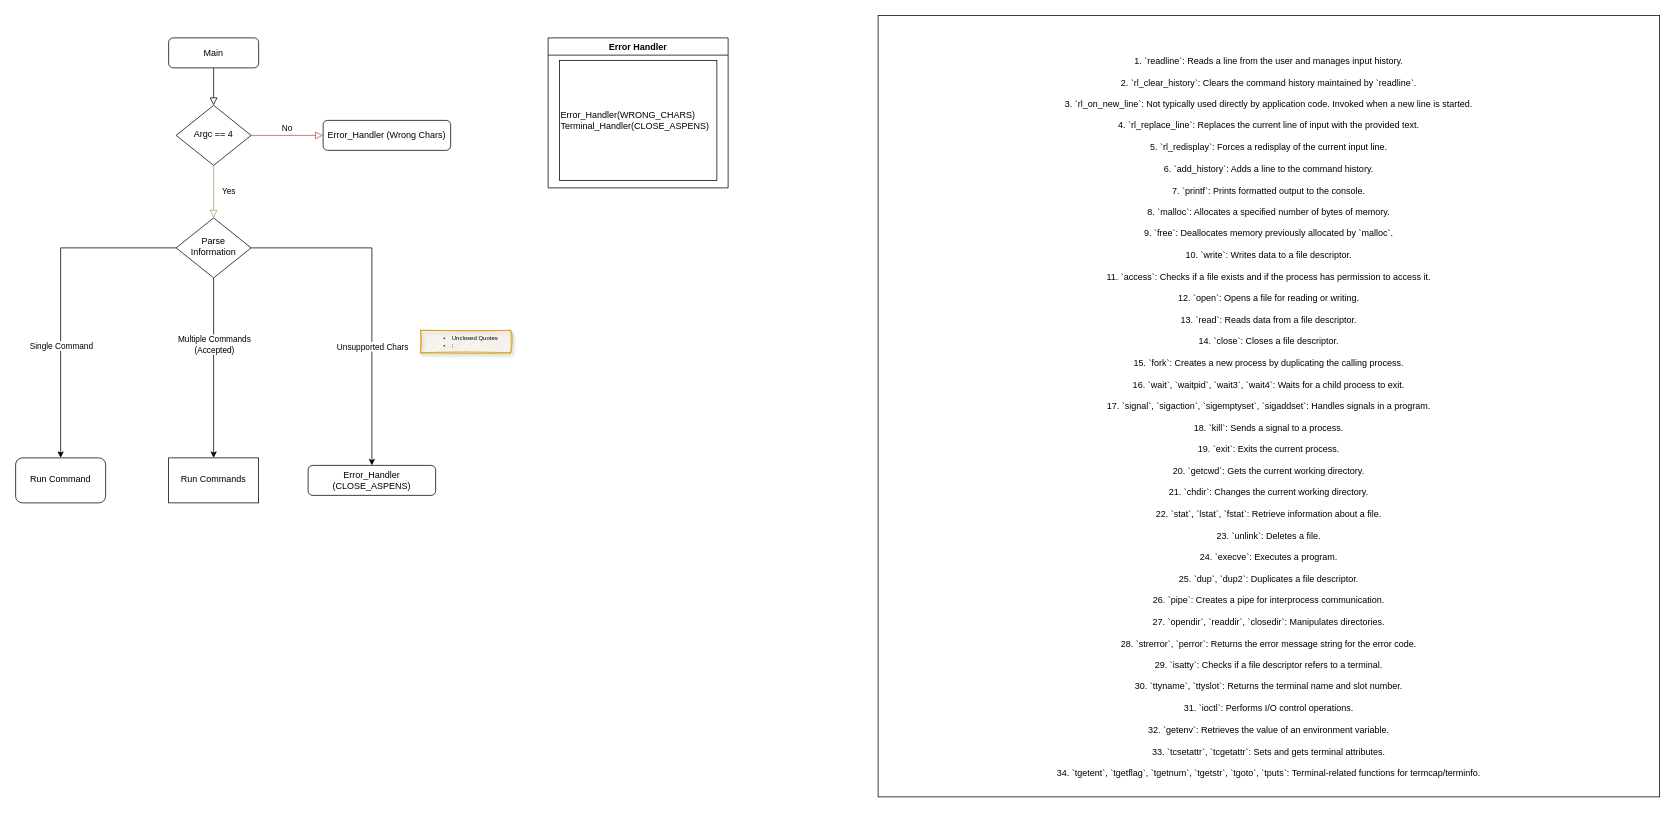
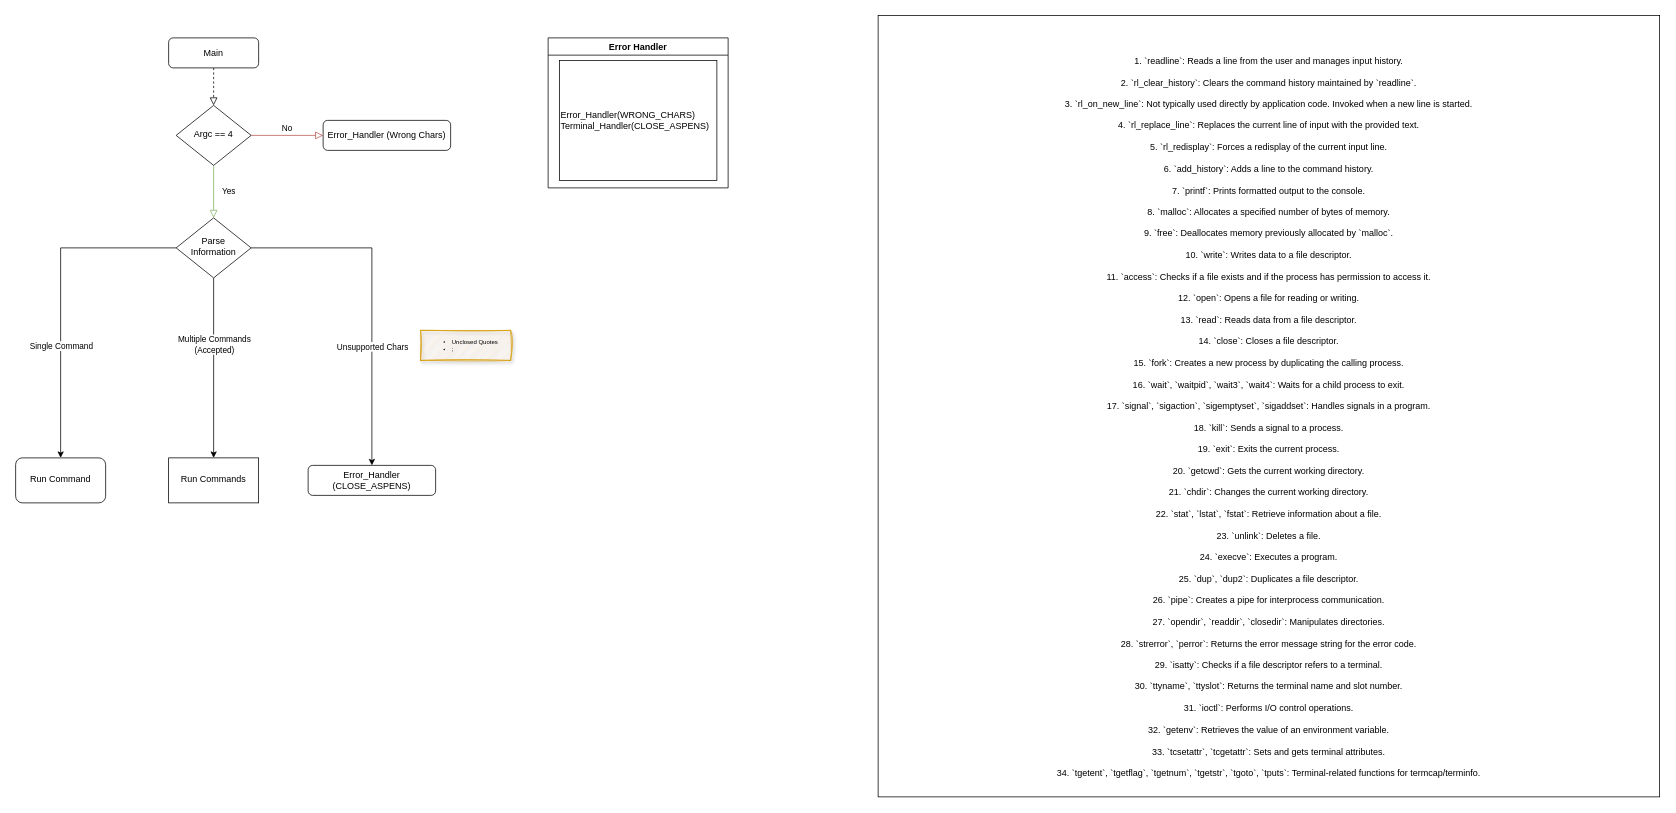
(213, 81) -> (213, 81)
(465, 342) -> (465, 345)
